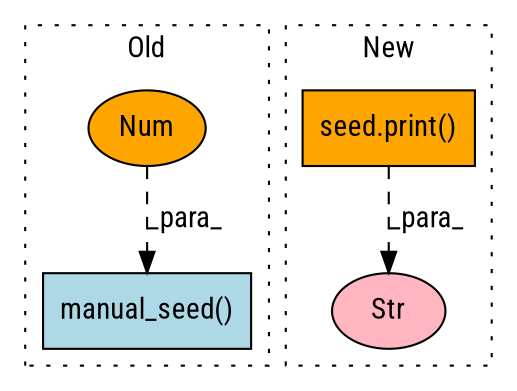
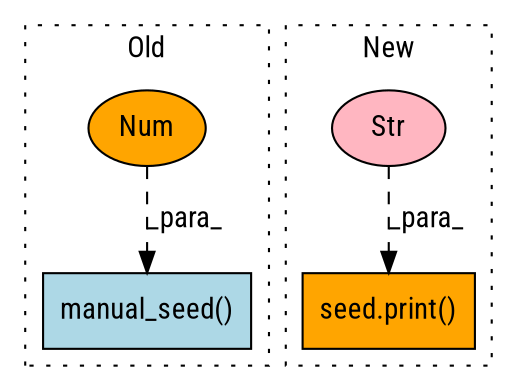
(389, 209) -> (389, 209)
